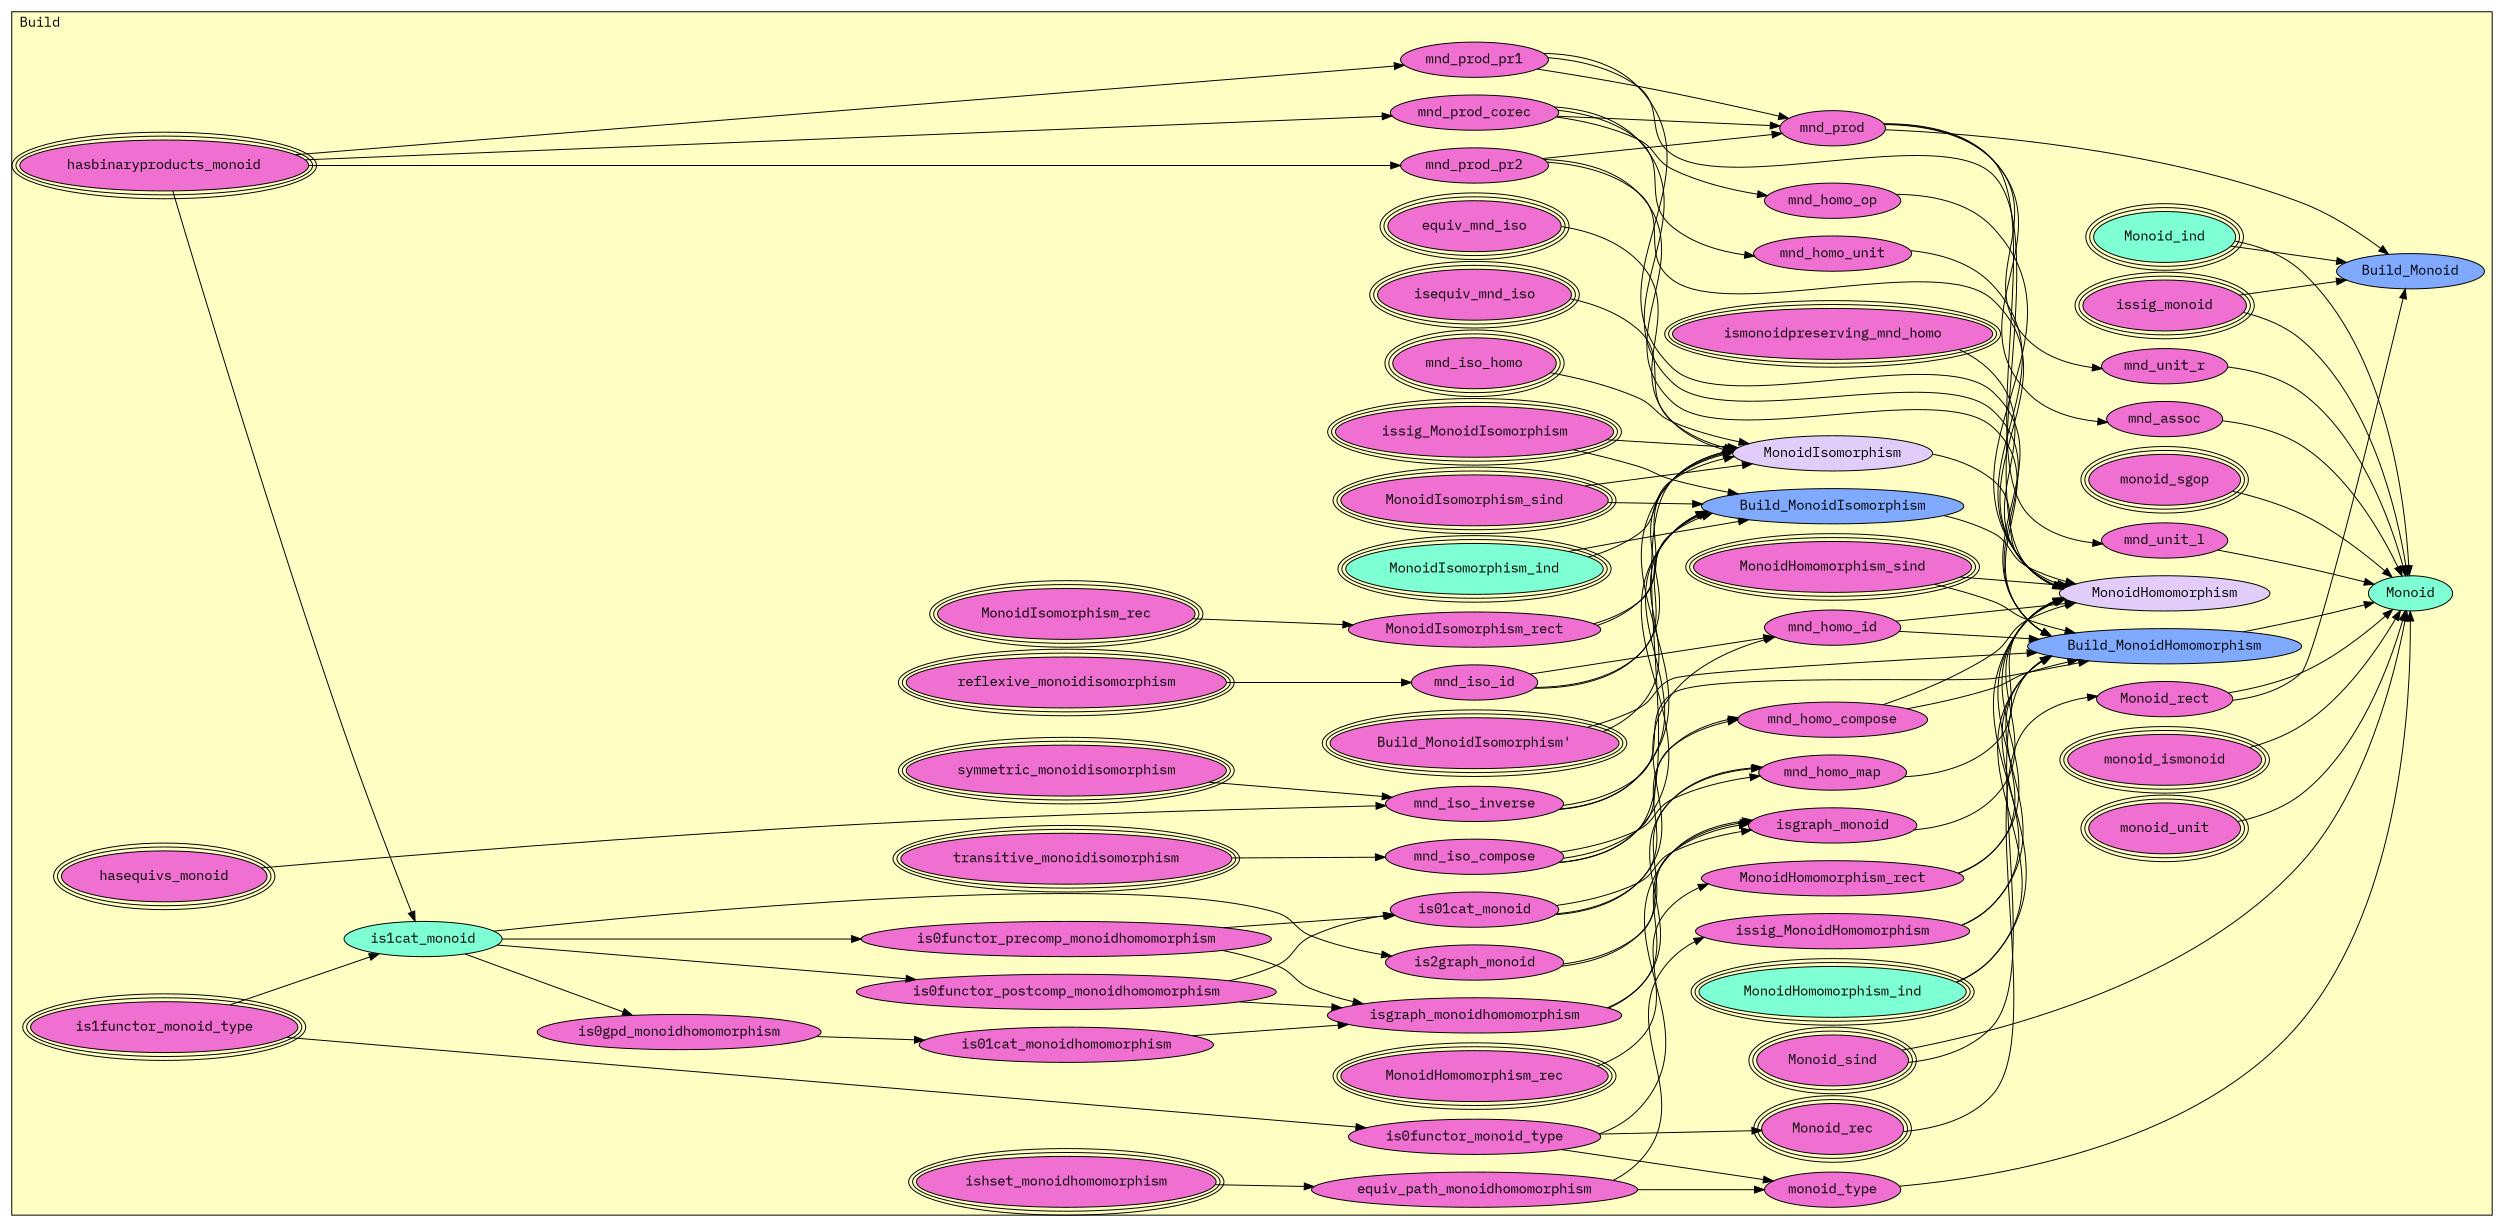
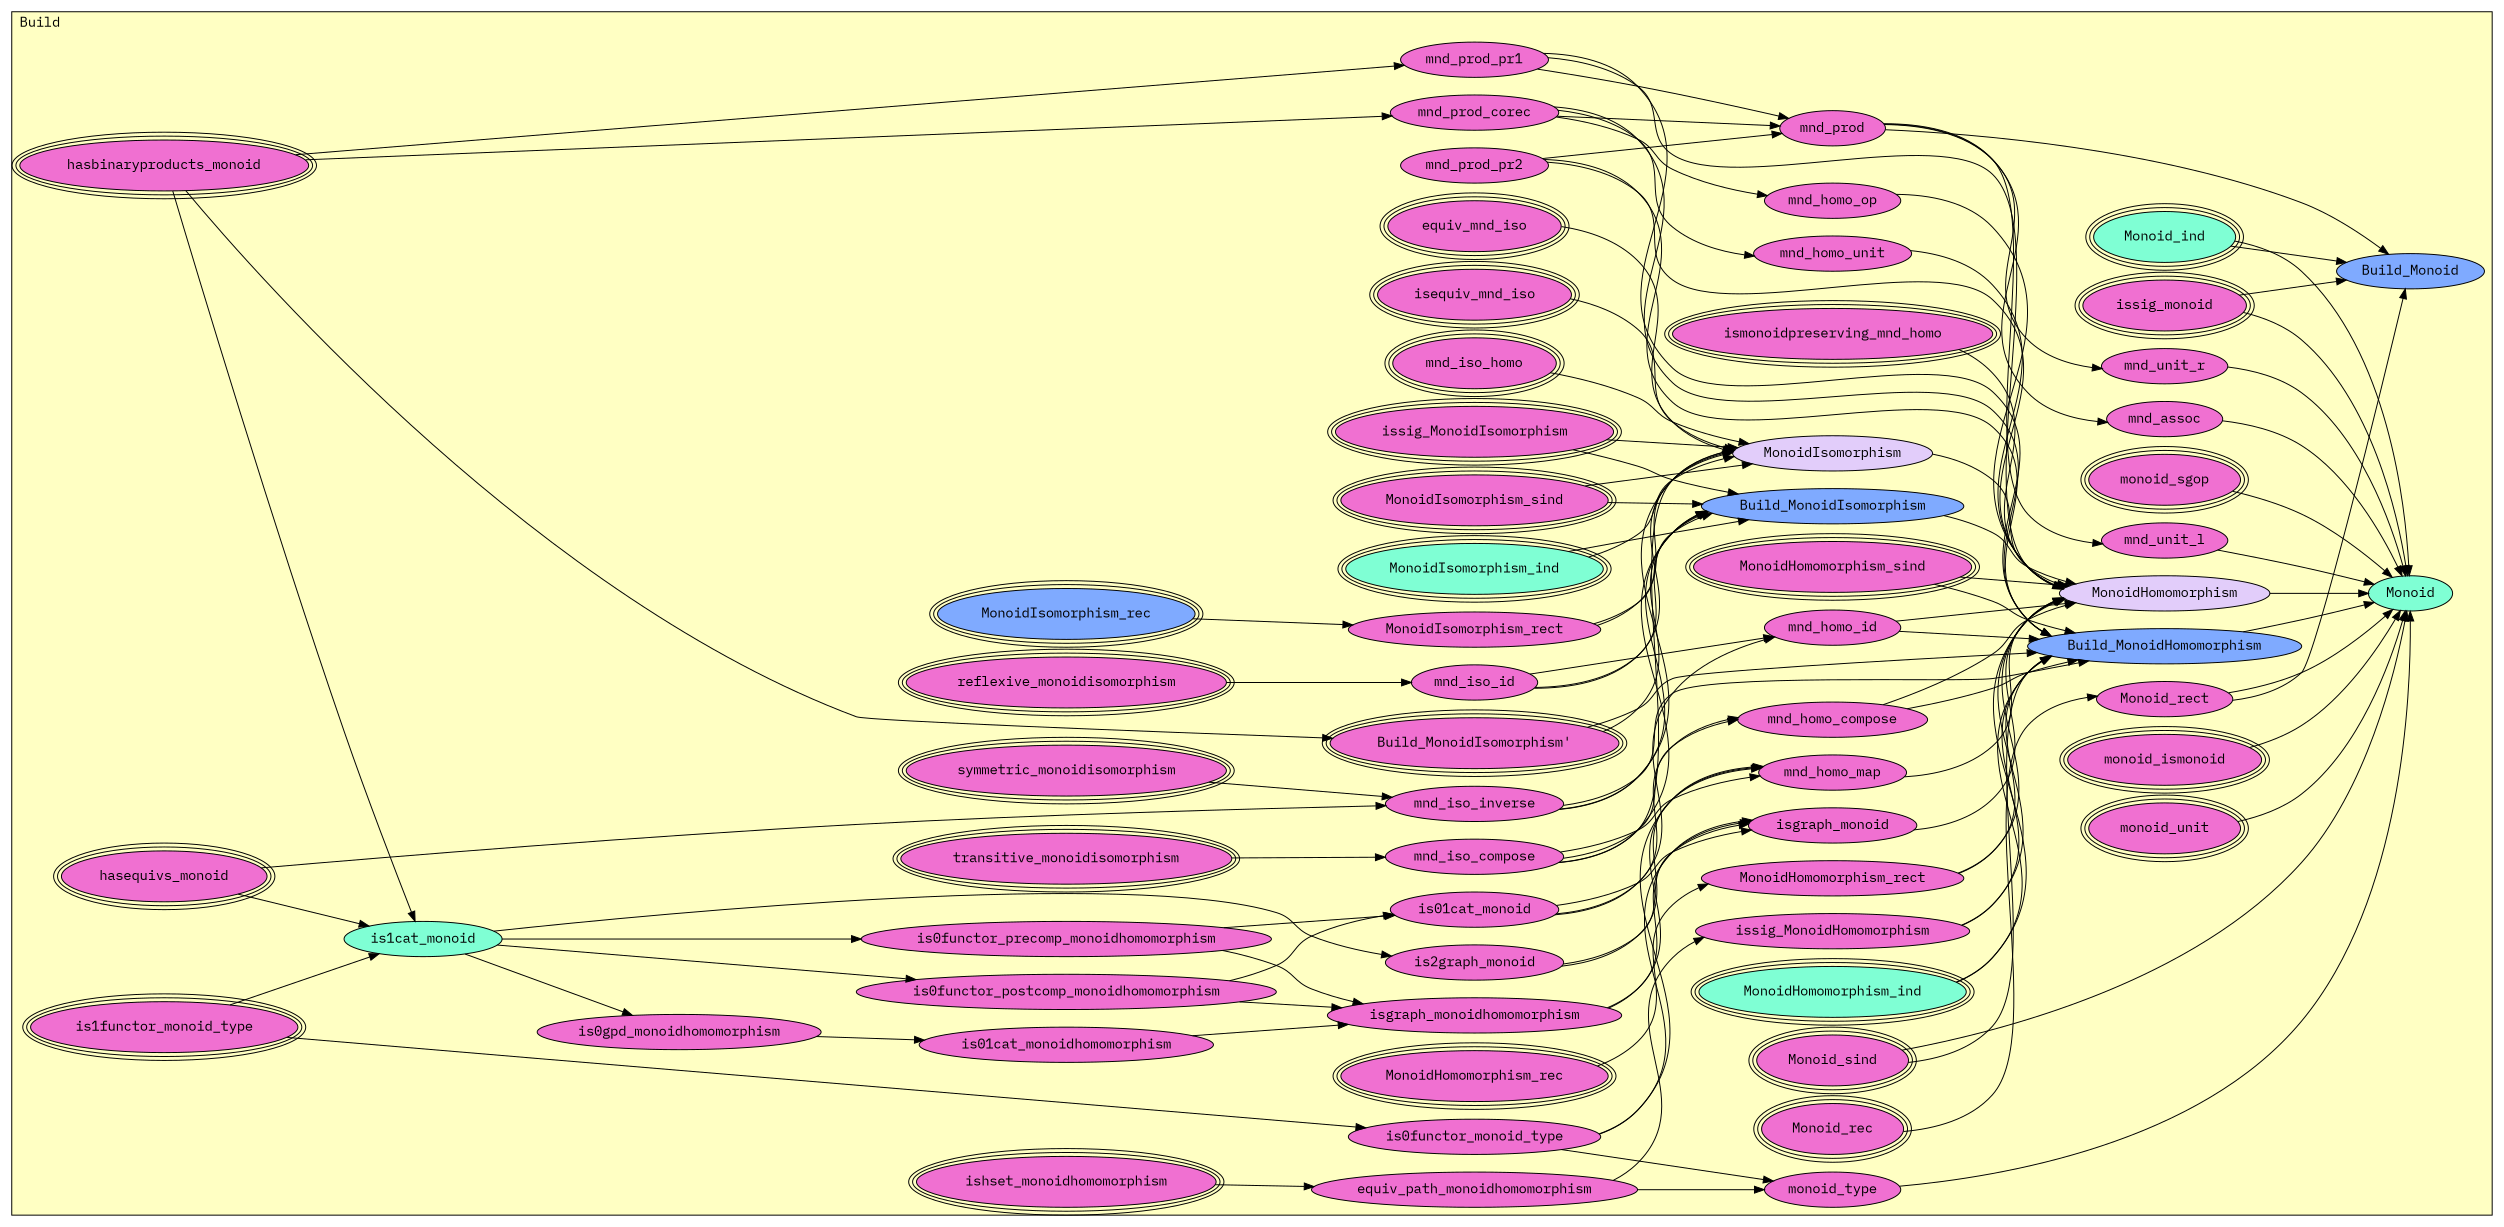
(850, 165) -> (681, 628)
none -> (2314, 593)
(1066, 614) -> (1066, 614)
none -> (299, 909)
(1675, 1132) -> (1642, 888)
